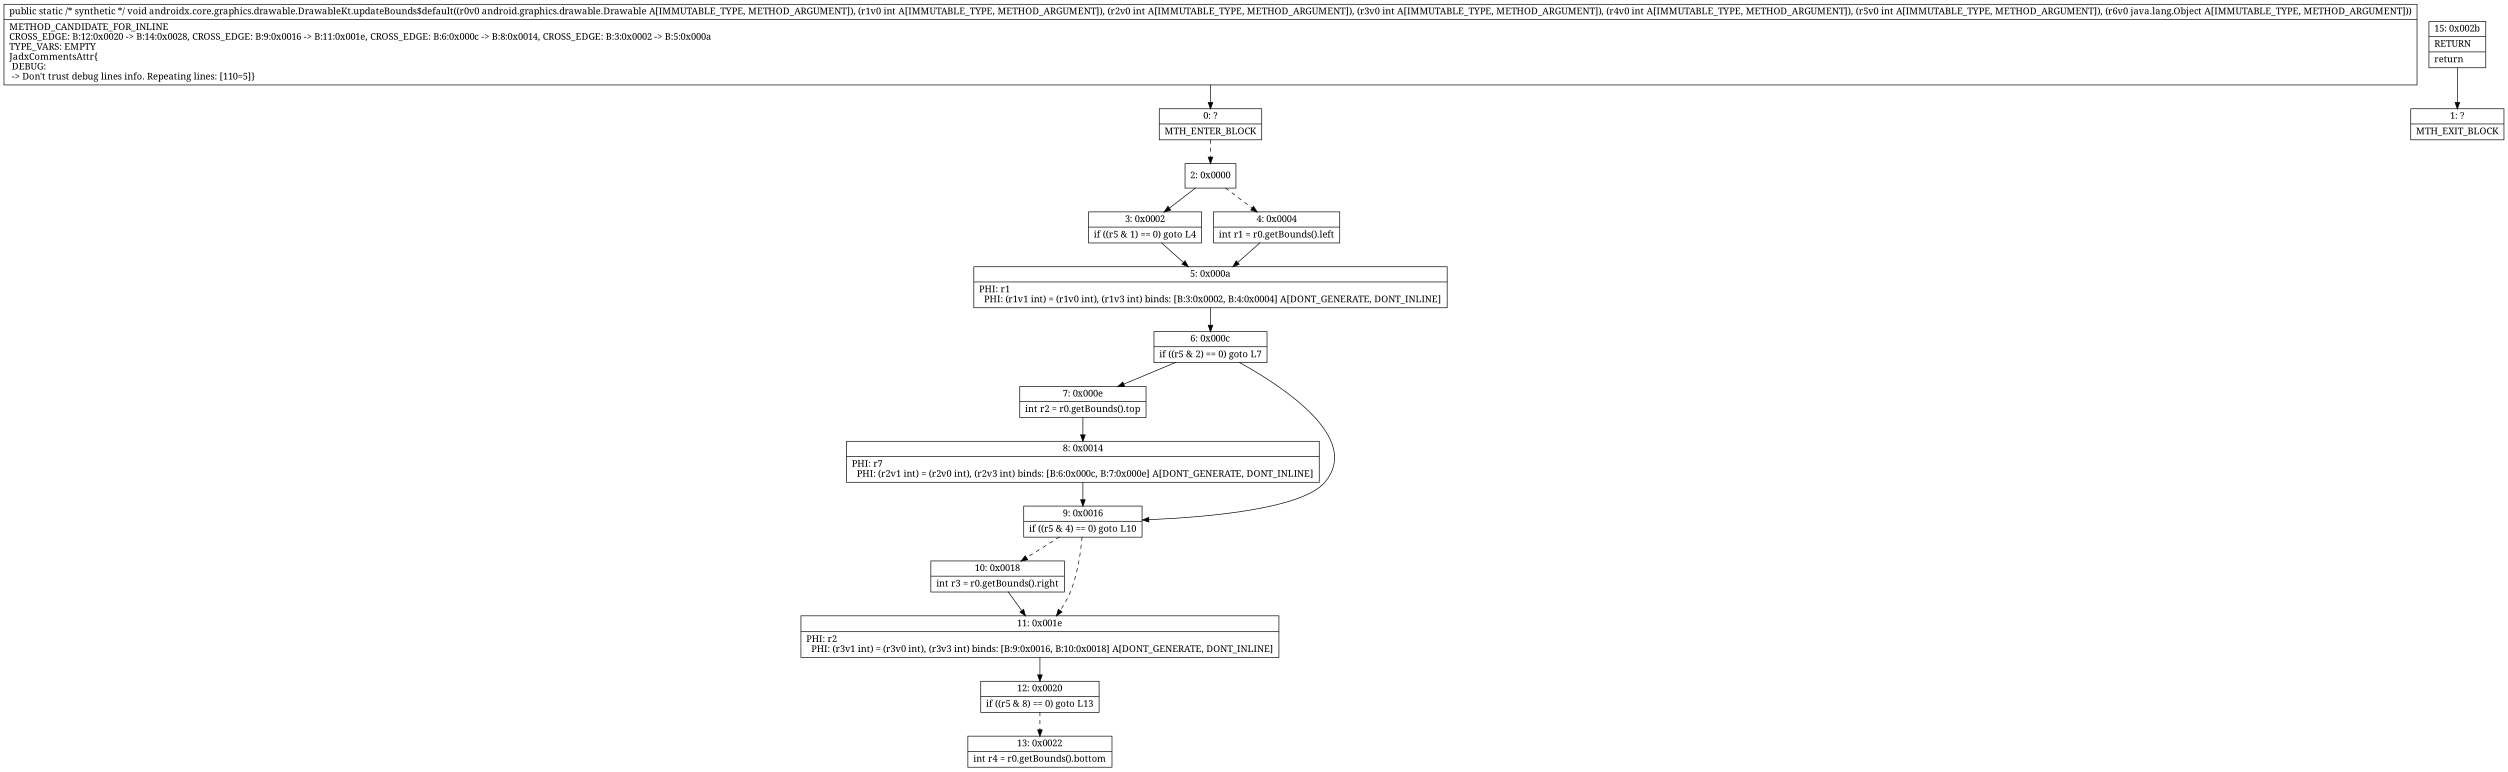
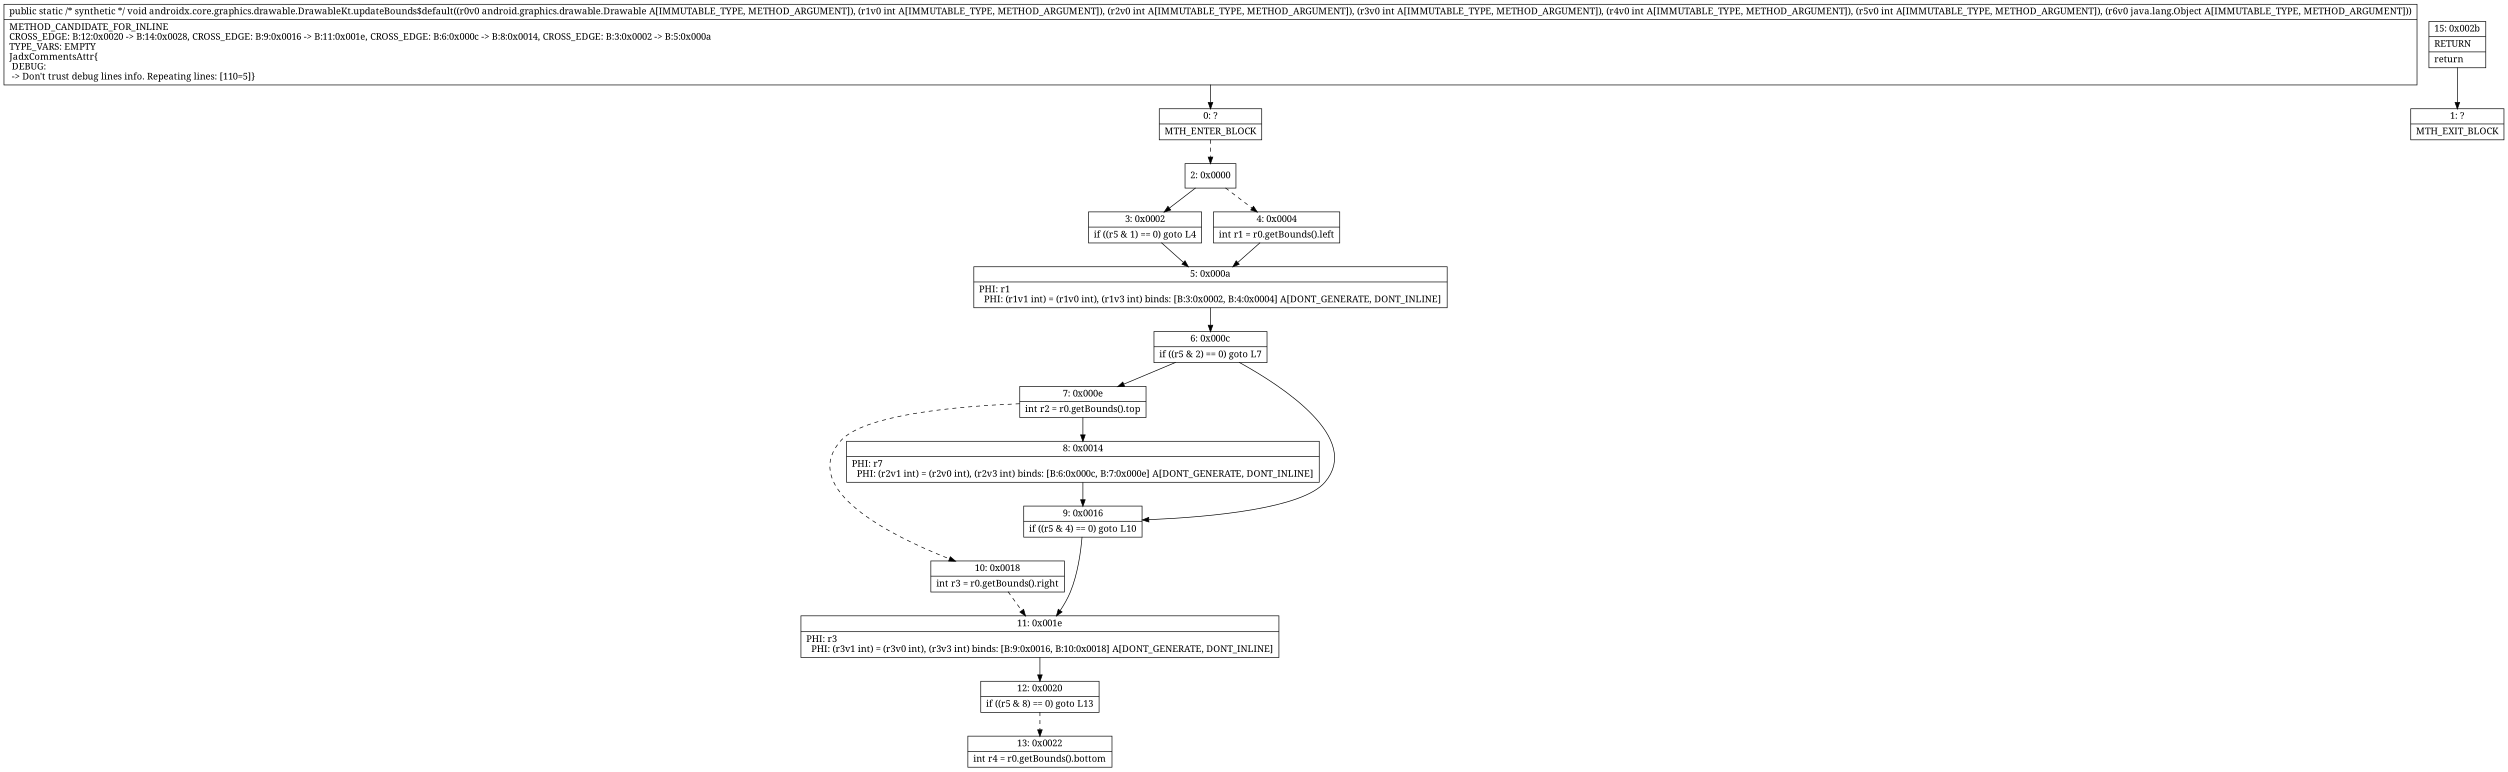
(1043, 547) -> (841, 441)
(1076, 575) -> (1076, 575)
(1015, 601) -> (1015, 601)
(823, 639) -> (823, 639)
